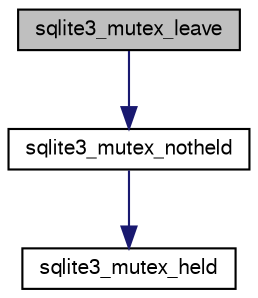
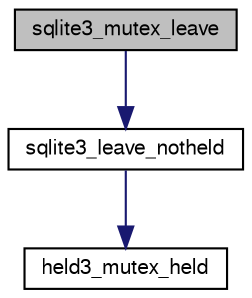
(129, 149) -> (126, 149)
(129, 269) -> (126, 269)
